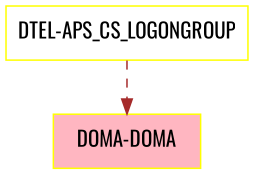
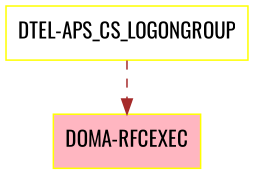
(127, 141) -> (127, 141)
